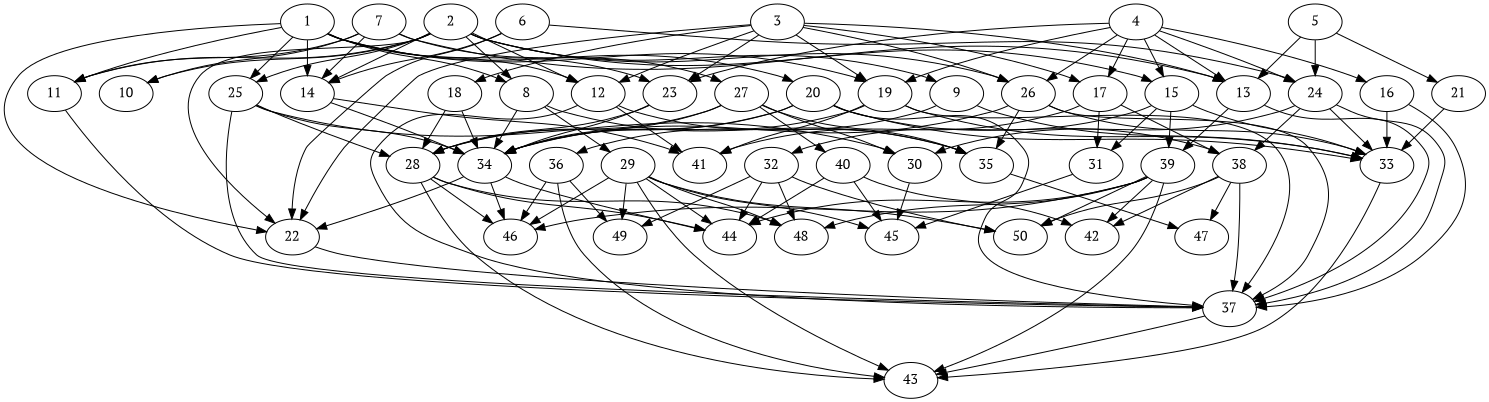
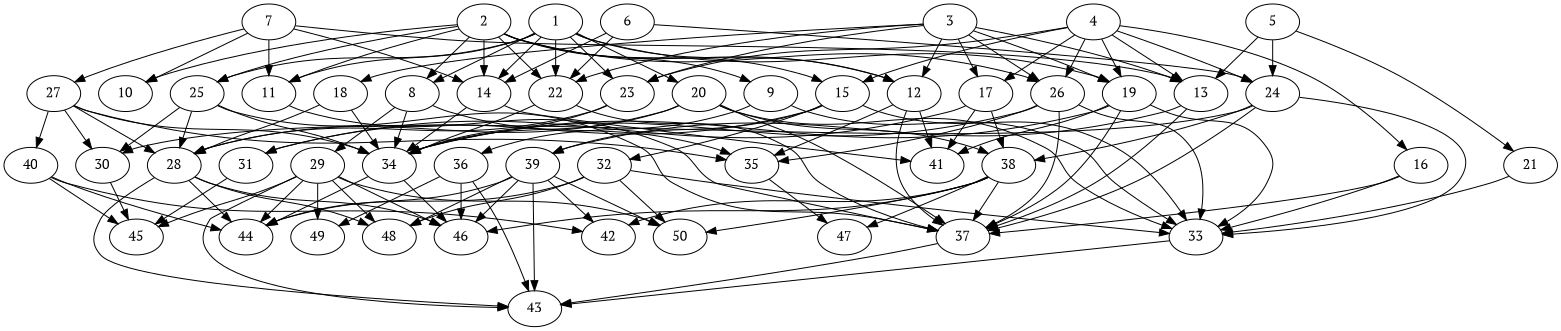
(721, 190) -> (947, 211)
(399, 202) -> (477, 128)
none -> (719, 211)
